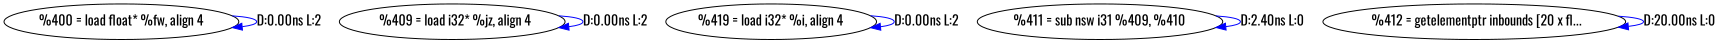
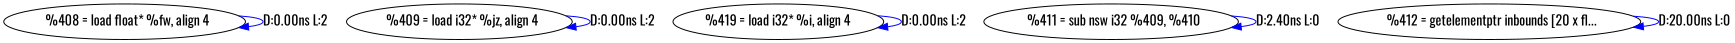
(121, 22) -> (125, 22)
(1100, 22) -> (1111, 22)
